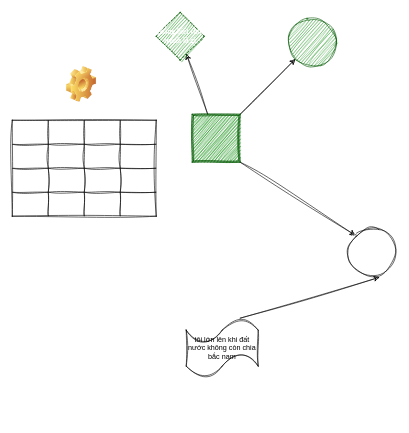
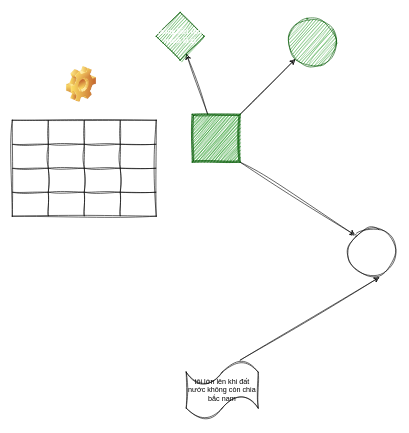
(180, 36) -> (180, 36)
(222, 348) -> (222, 390)
